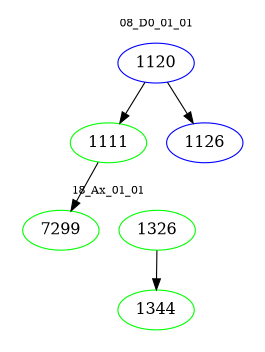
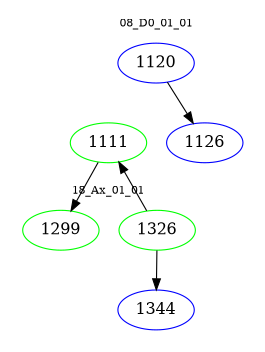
(135, 98) -> (136, 191)
(61, 230) -> (61, 230)
(156, 310) -> (156, 310)
